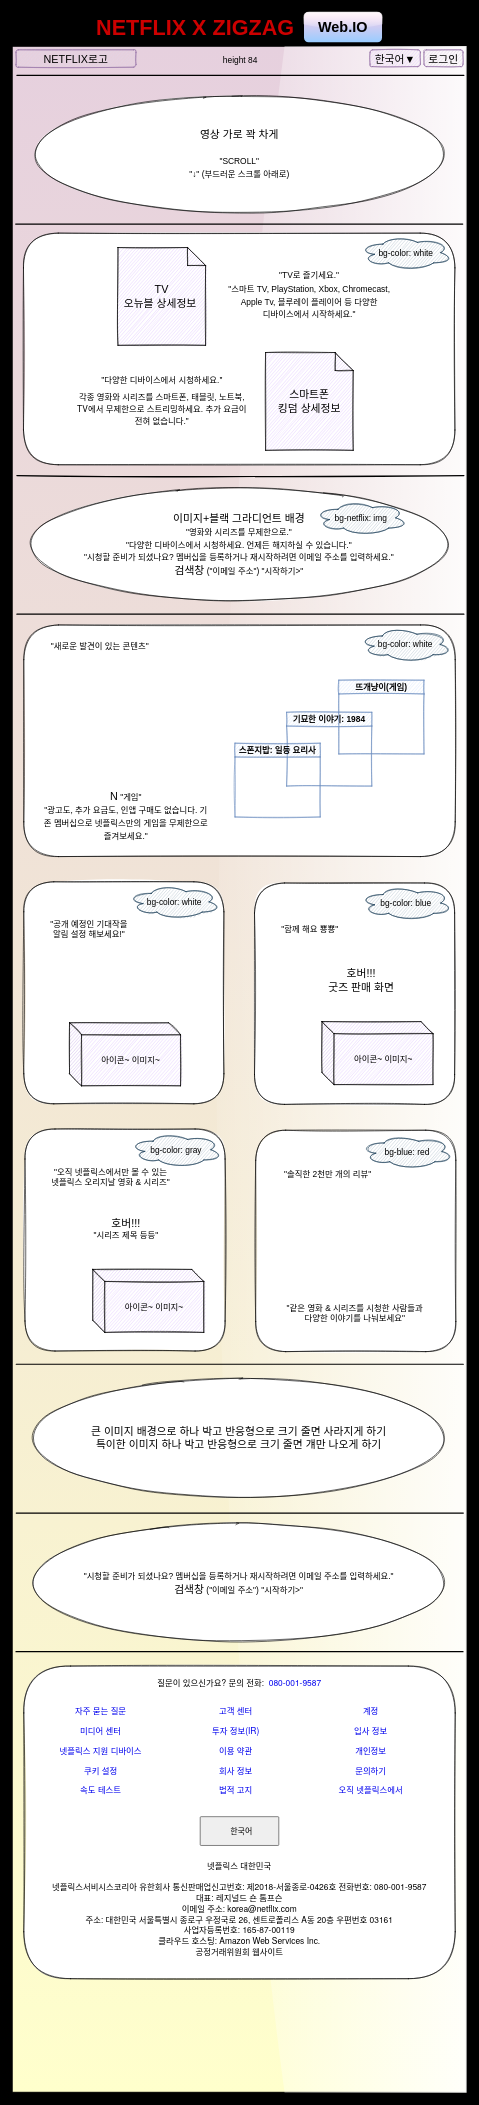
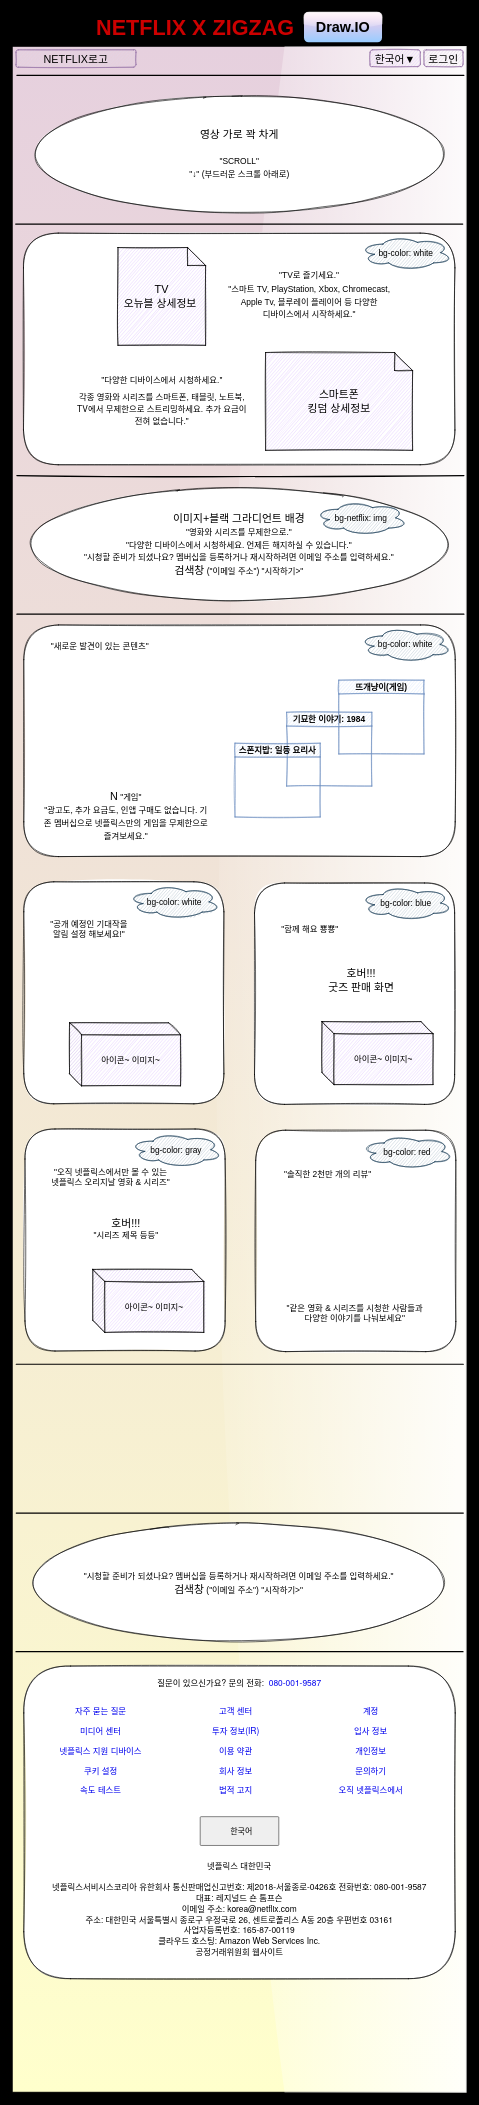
(343, 27) -> (343, 27)
(240, 60) -> none
(309, 401) -> (339, 401)
(407, 1152) -> (407, 1152)
(239, 1438) -> none
